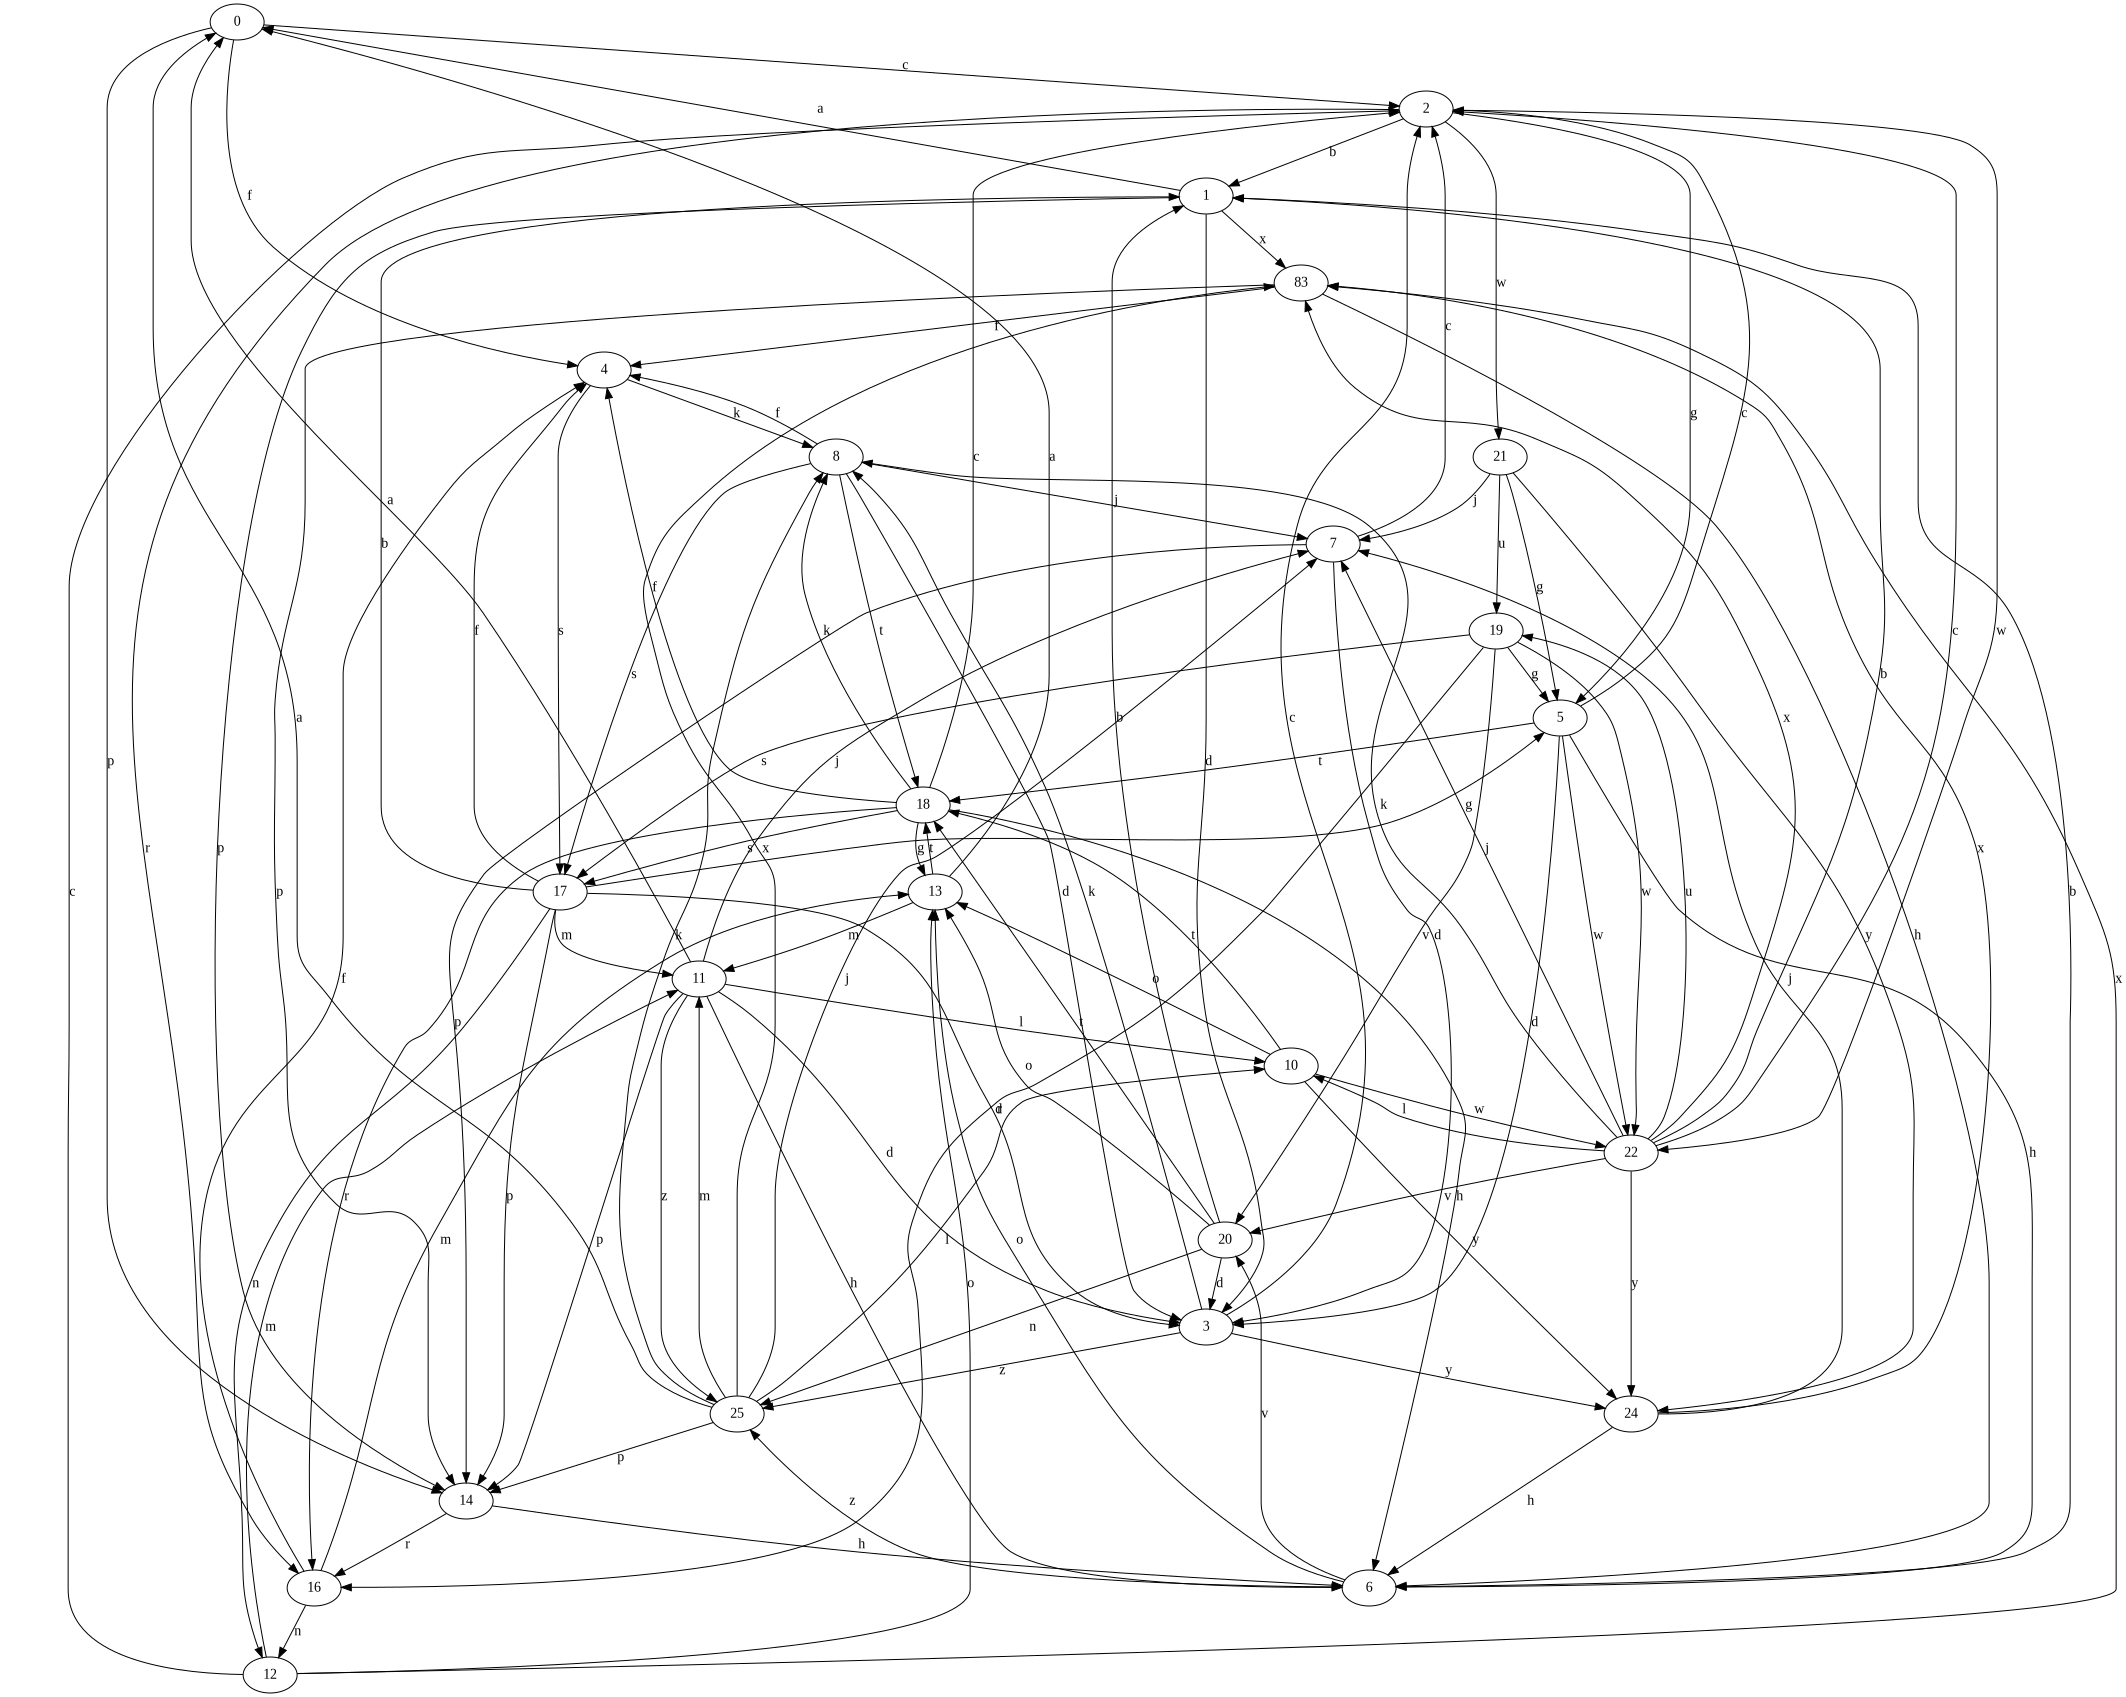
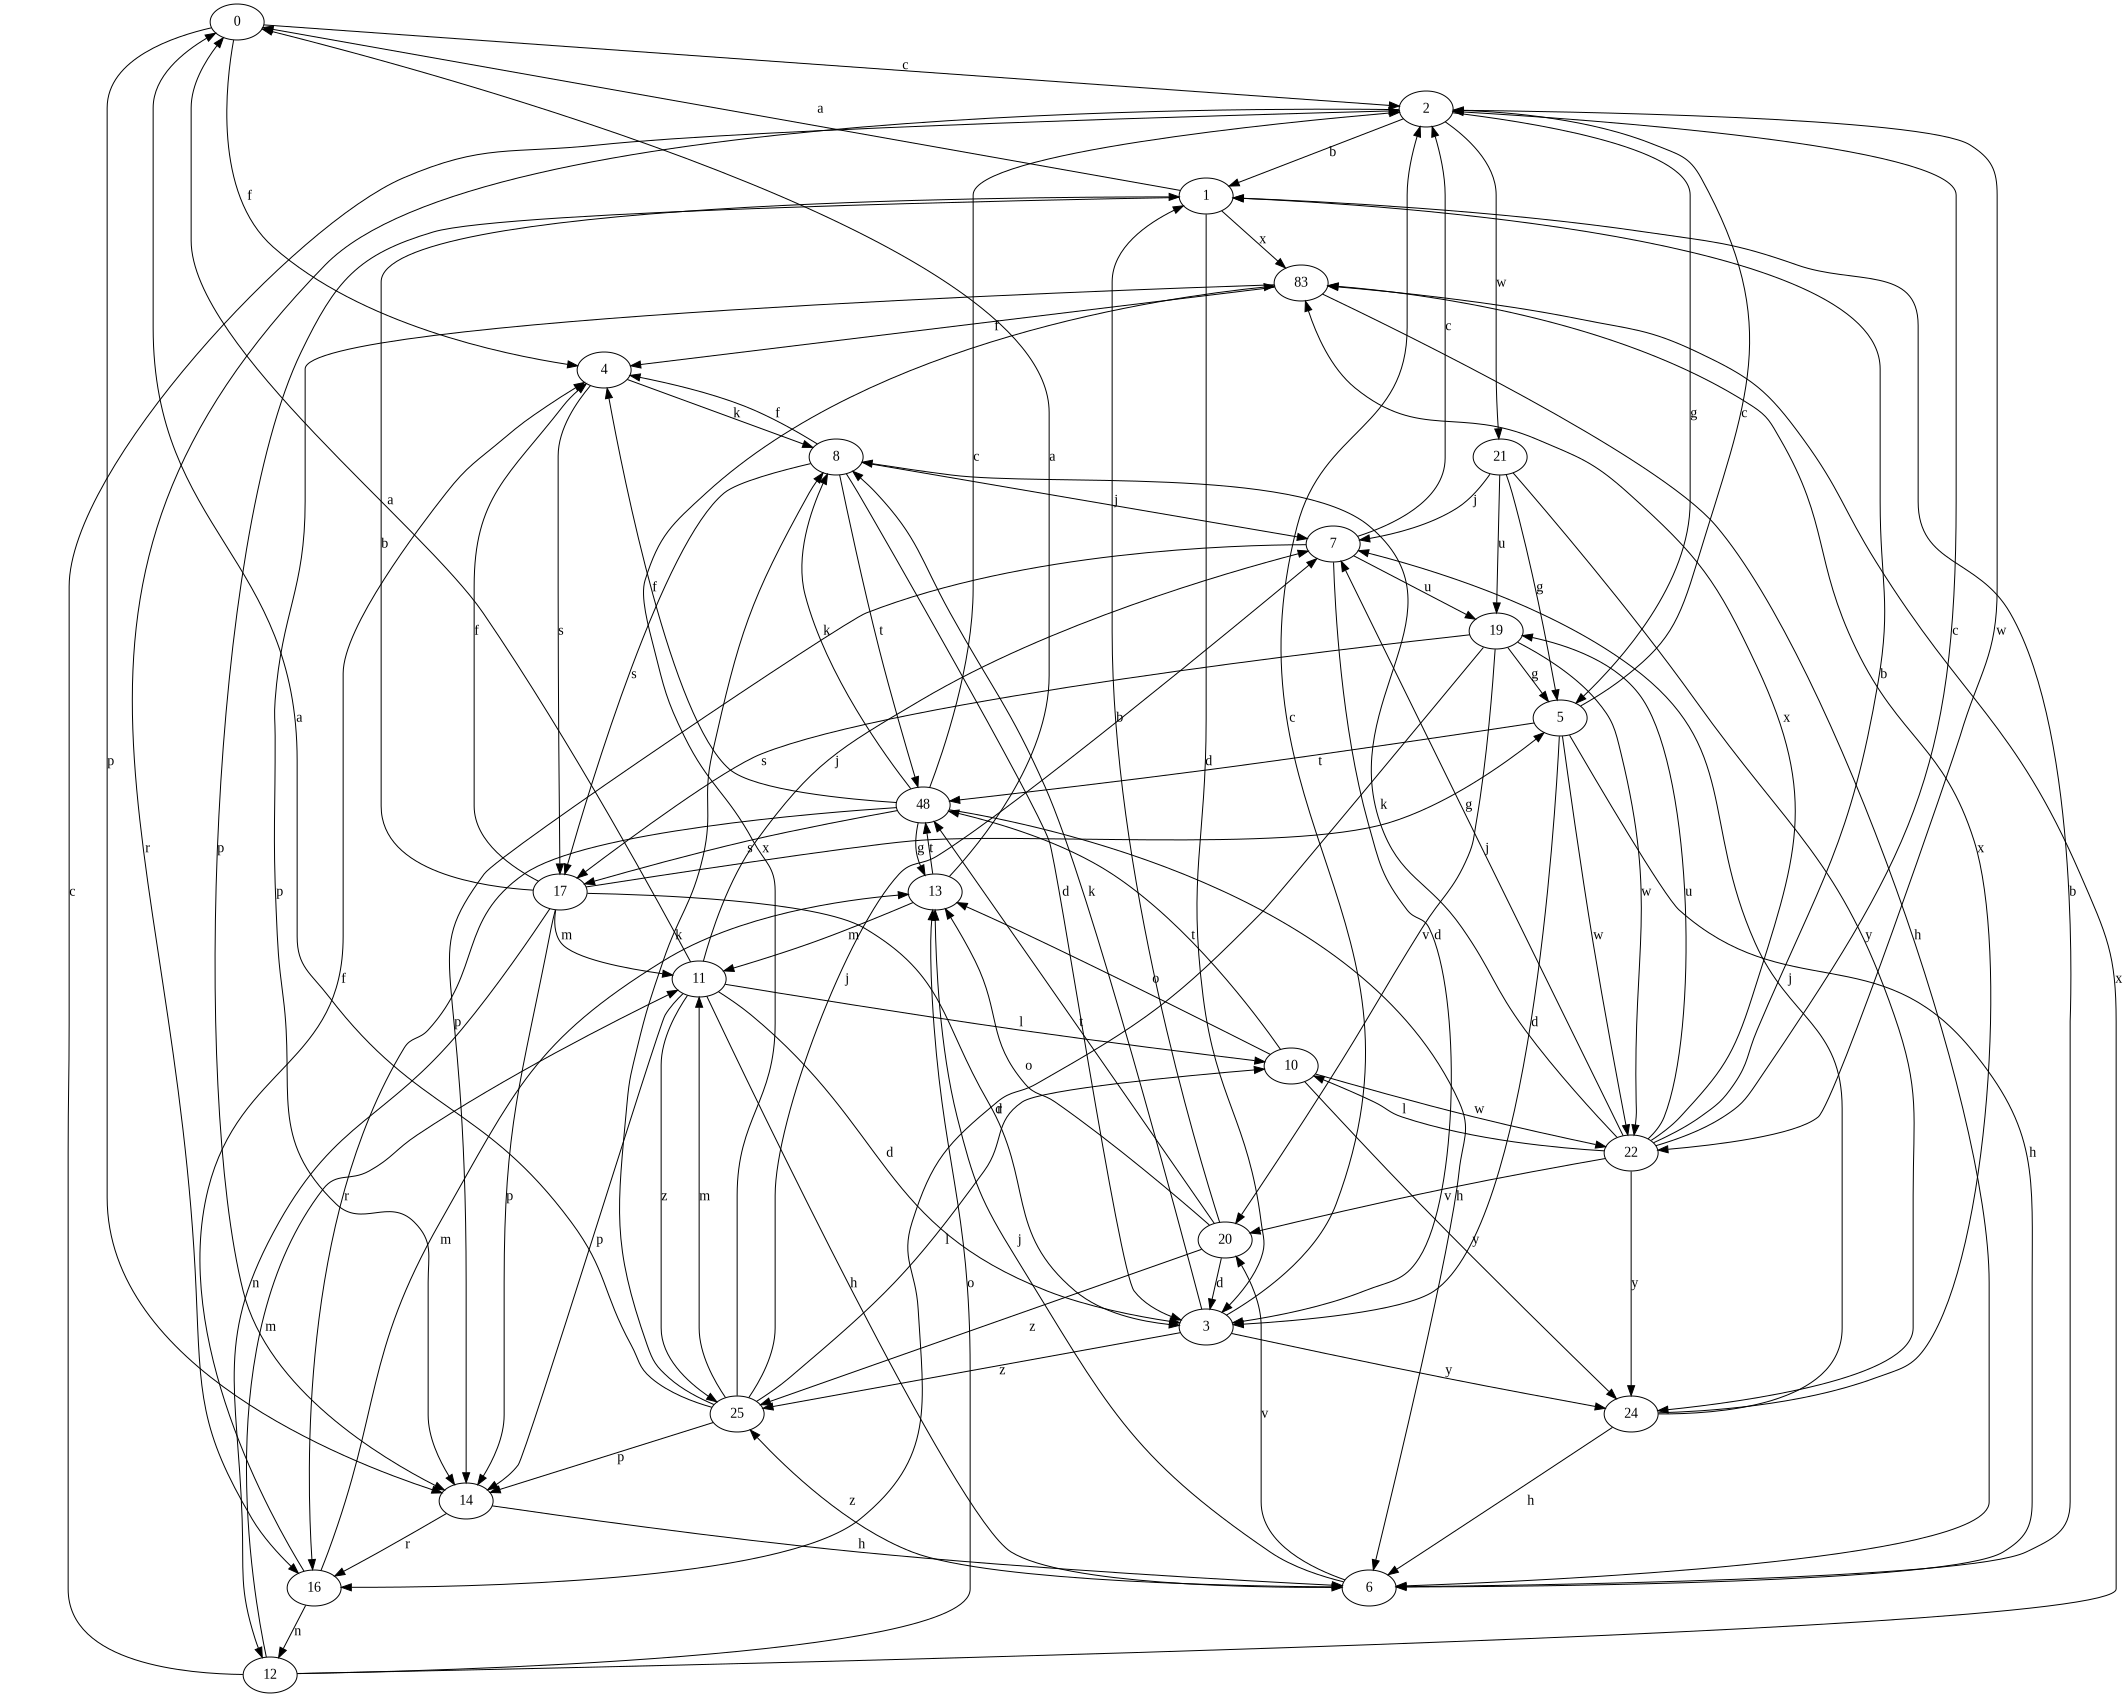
none -> (1413, 587)
(923, 805) -> (923, 805)
(1020, 1240) -> (1020, 1240)
(1033, 1327) -> (1033, 1327)
